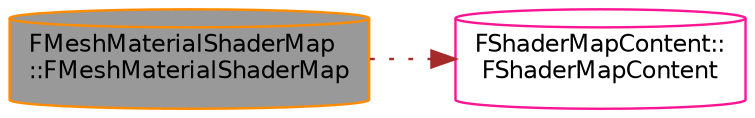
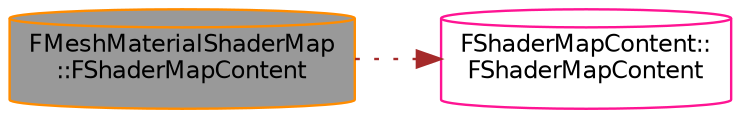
(189, 59) -> (182, 59)
